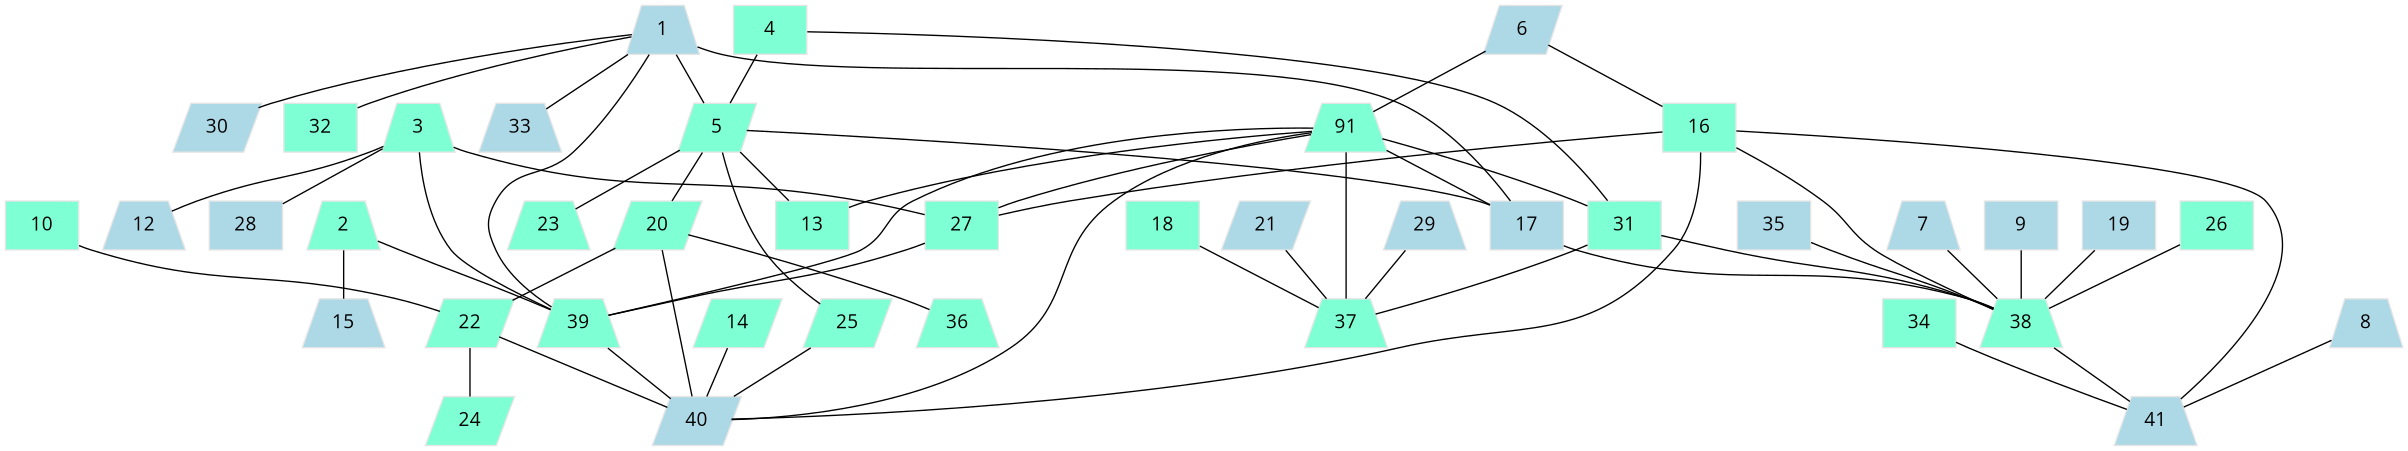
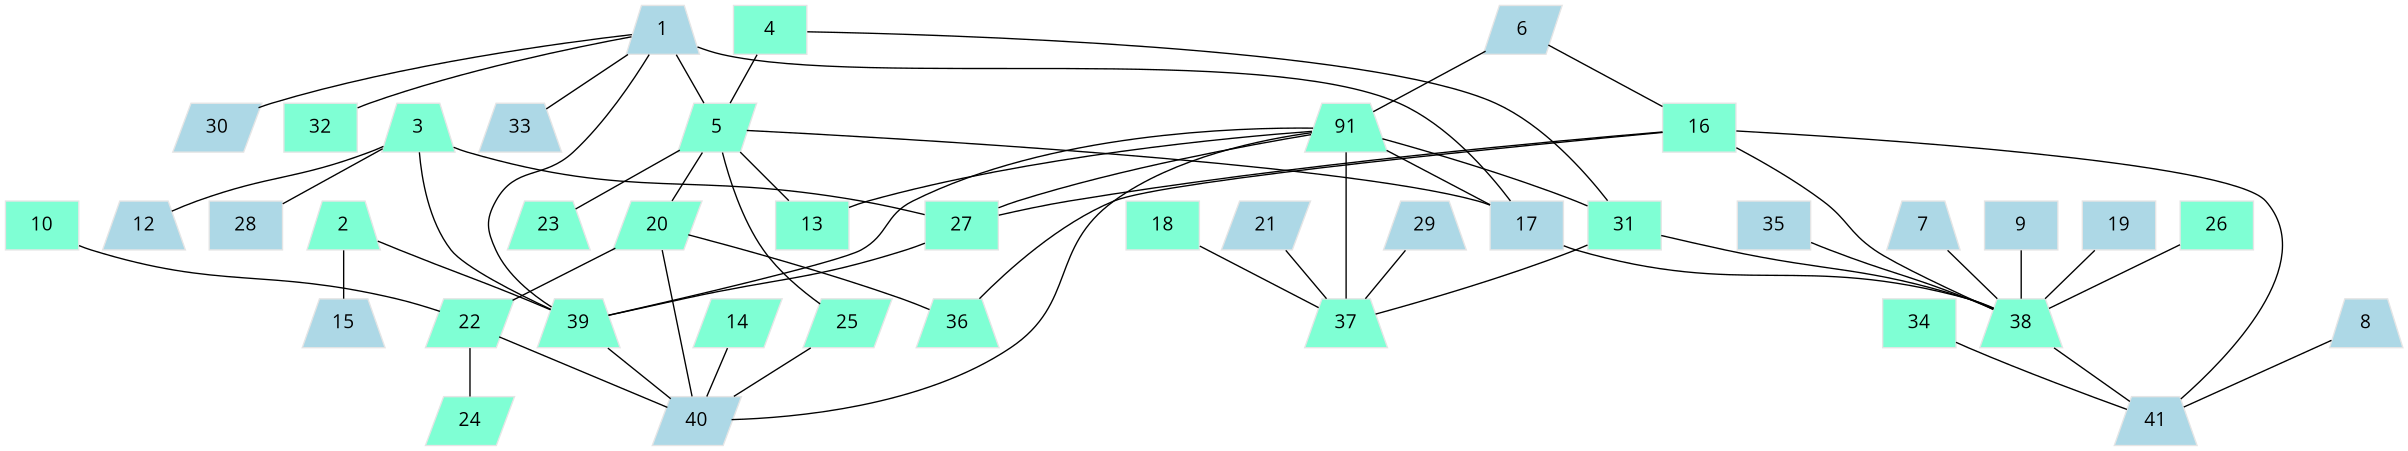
(1267, 373) -> (1304, 170)
